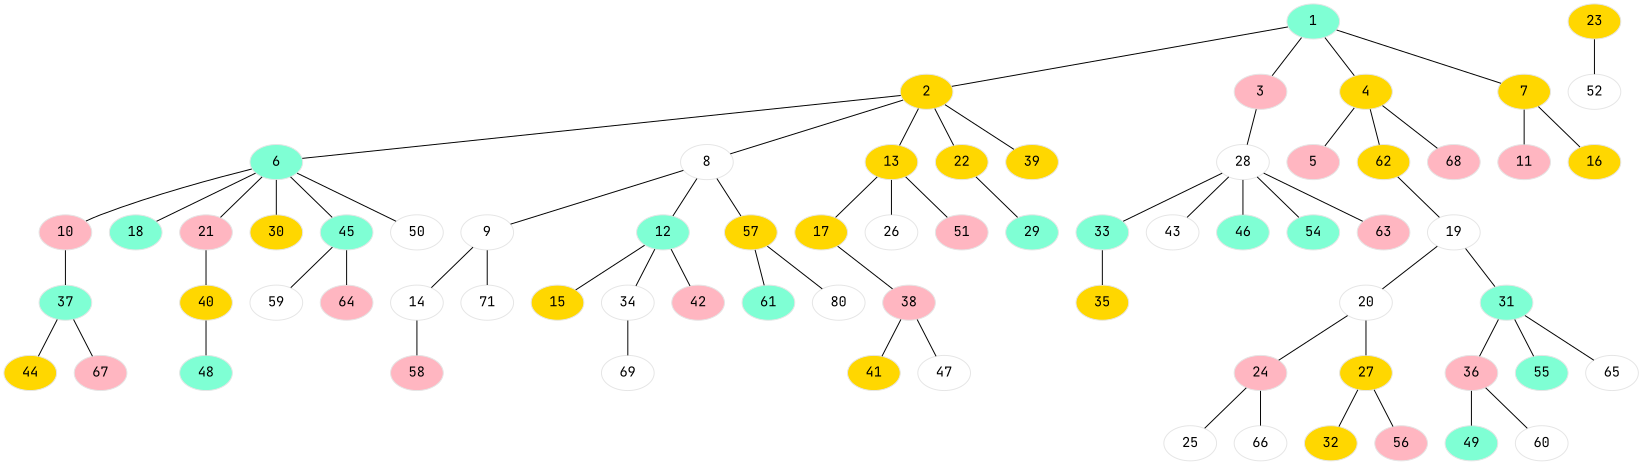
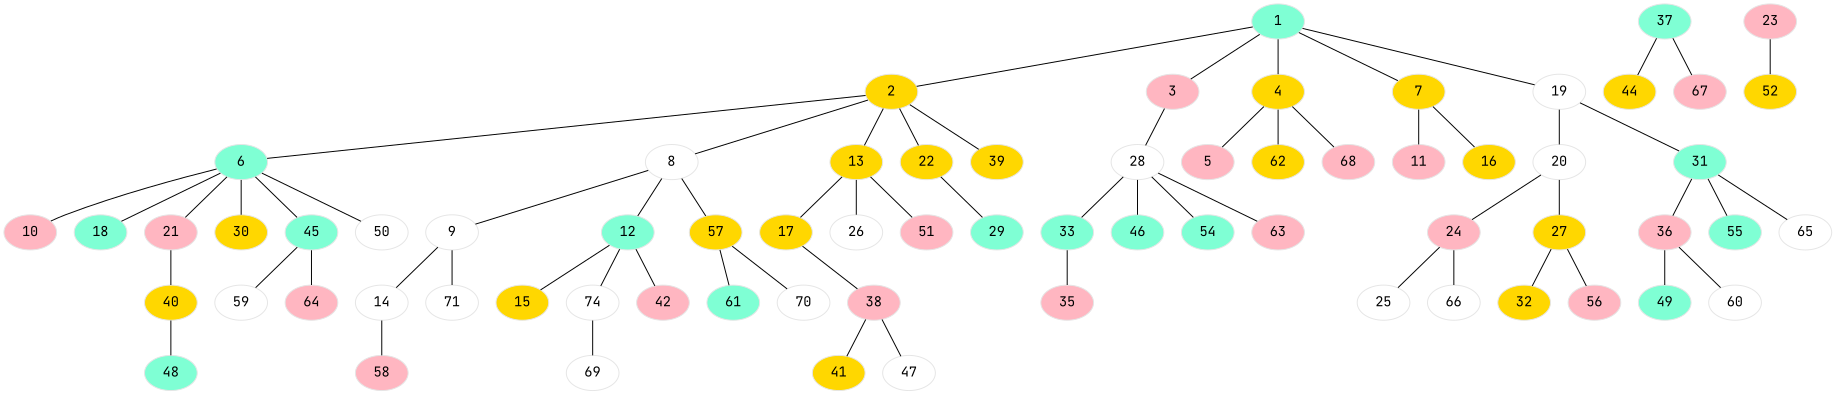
(1594, 21) -> (1770, 21)
(1594, 92) -> (1770, 92)
(1419, 197) -> (1419, 57)
(1173, 232) -> none
(65, 268) -> none
(628, 303) -> (593, 303)
(839, 303) -> (804, 303)
(1102, 303) -> (1067, 303)
